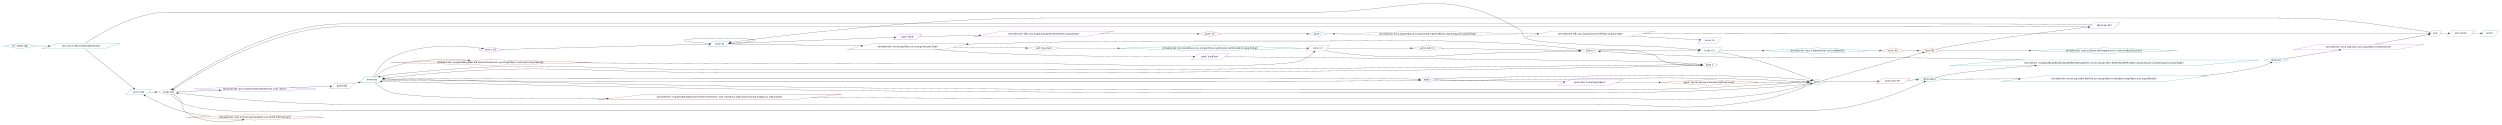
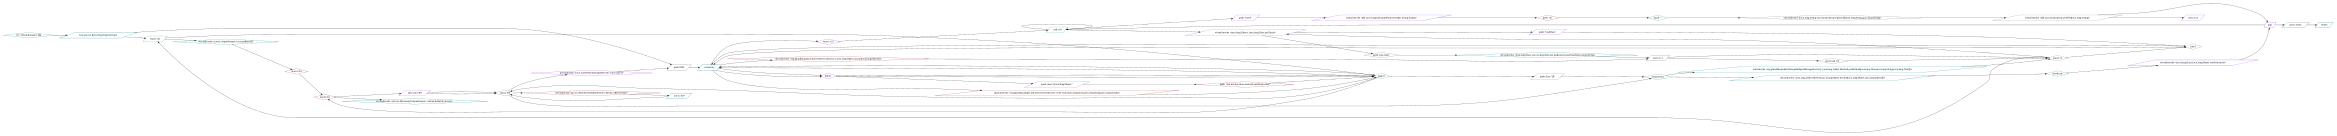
(20, 46) -> (29, 35)
(908, 47) -> (1245, 33)
(109, 69) -> (404, 29)
